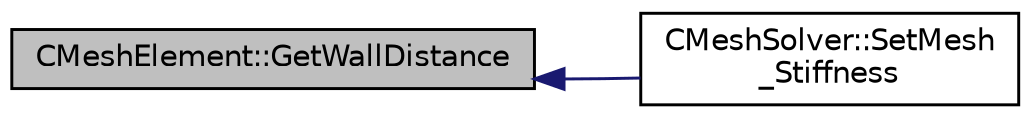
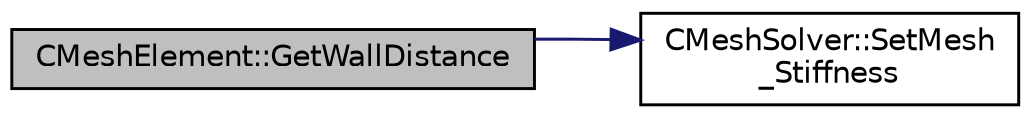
(603, 79) -> (573, 39)
